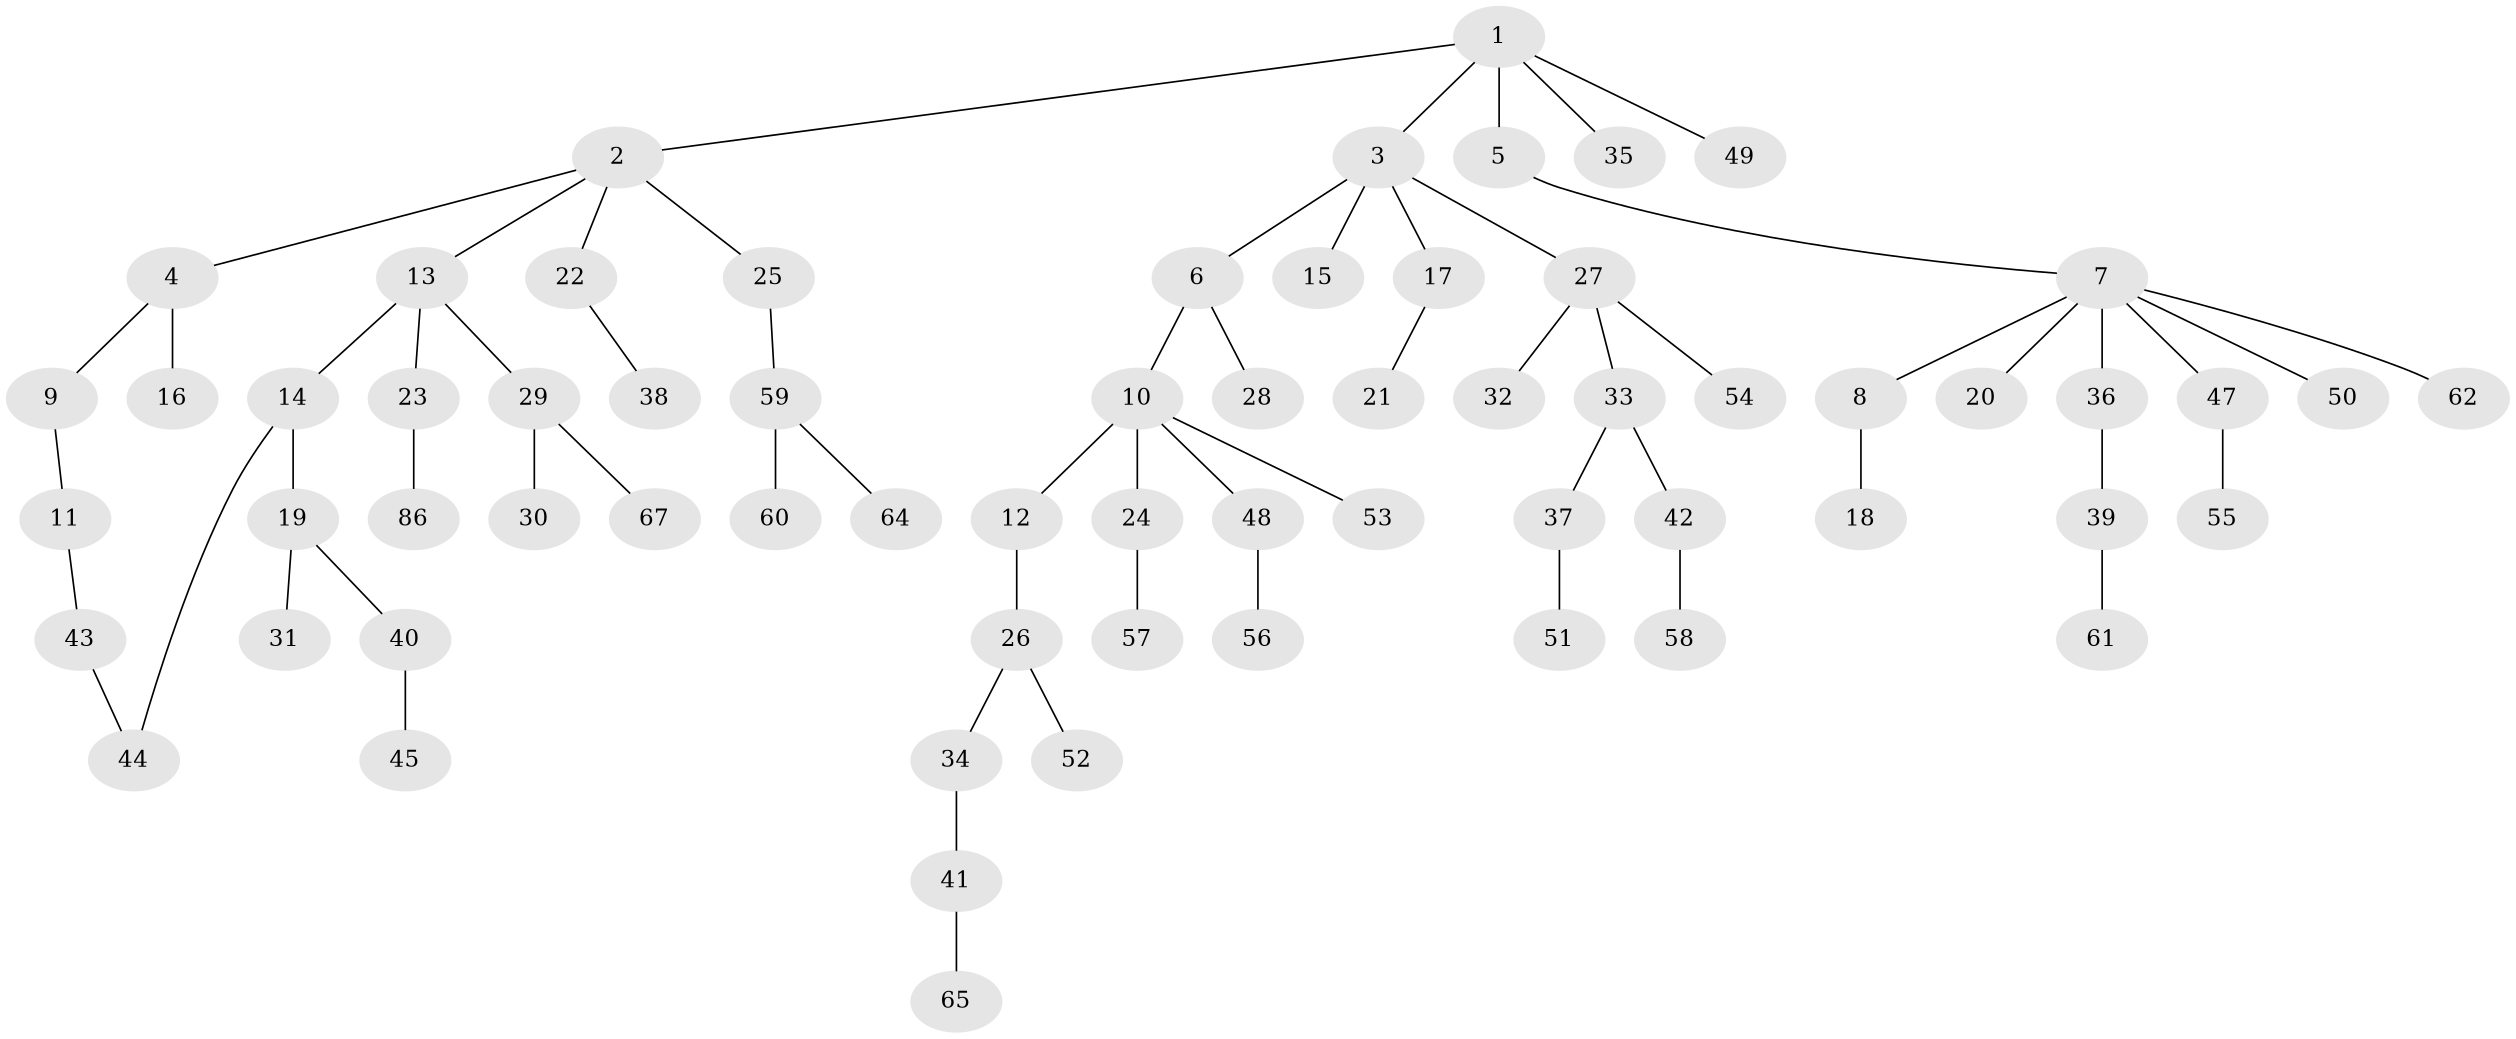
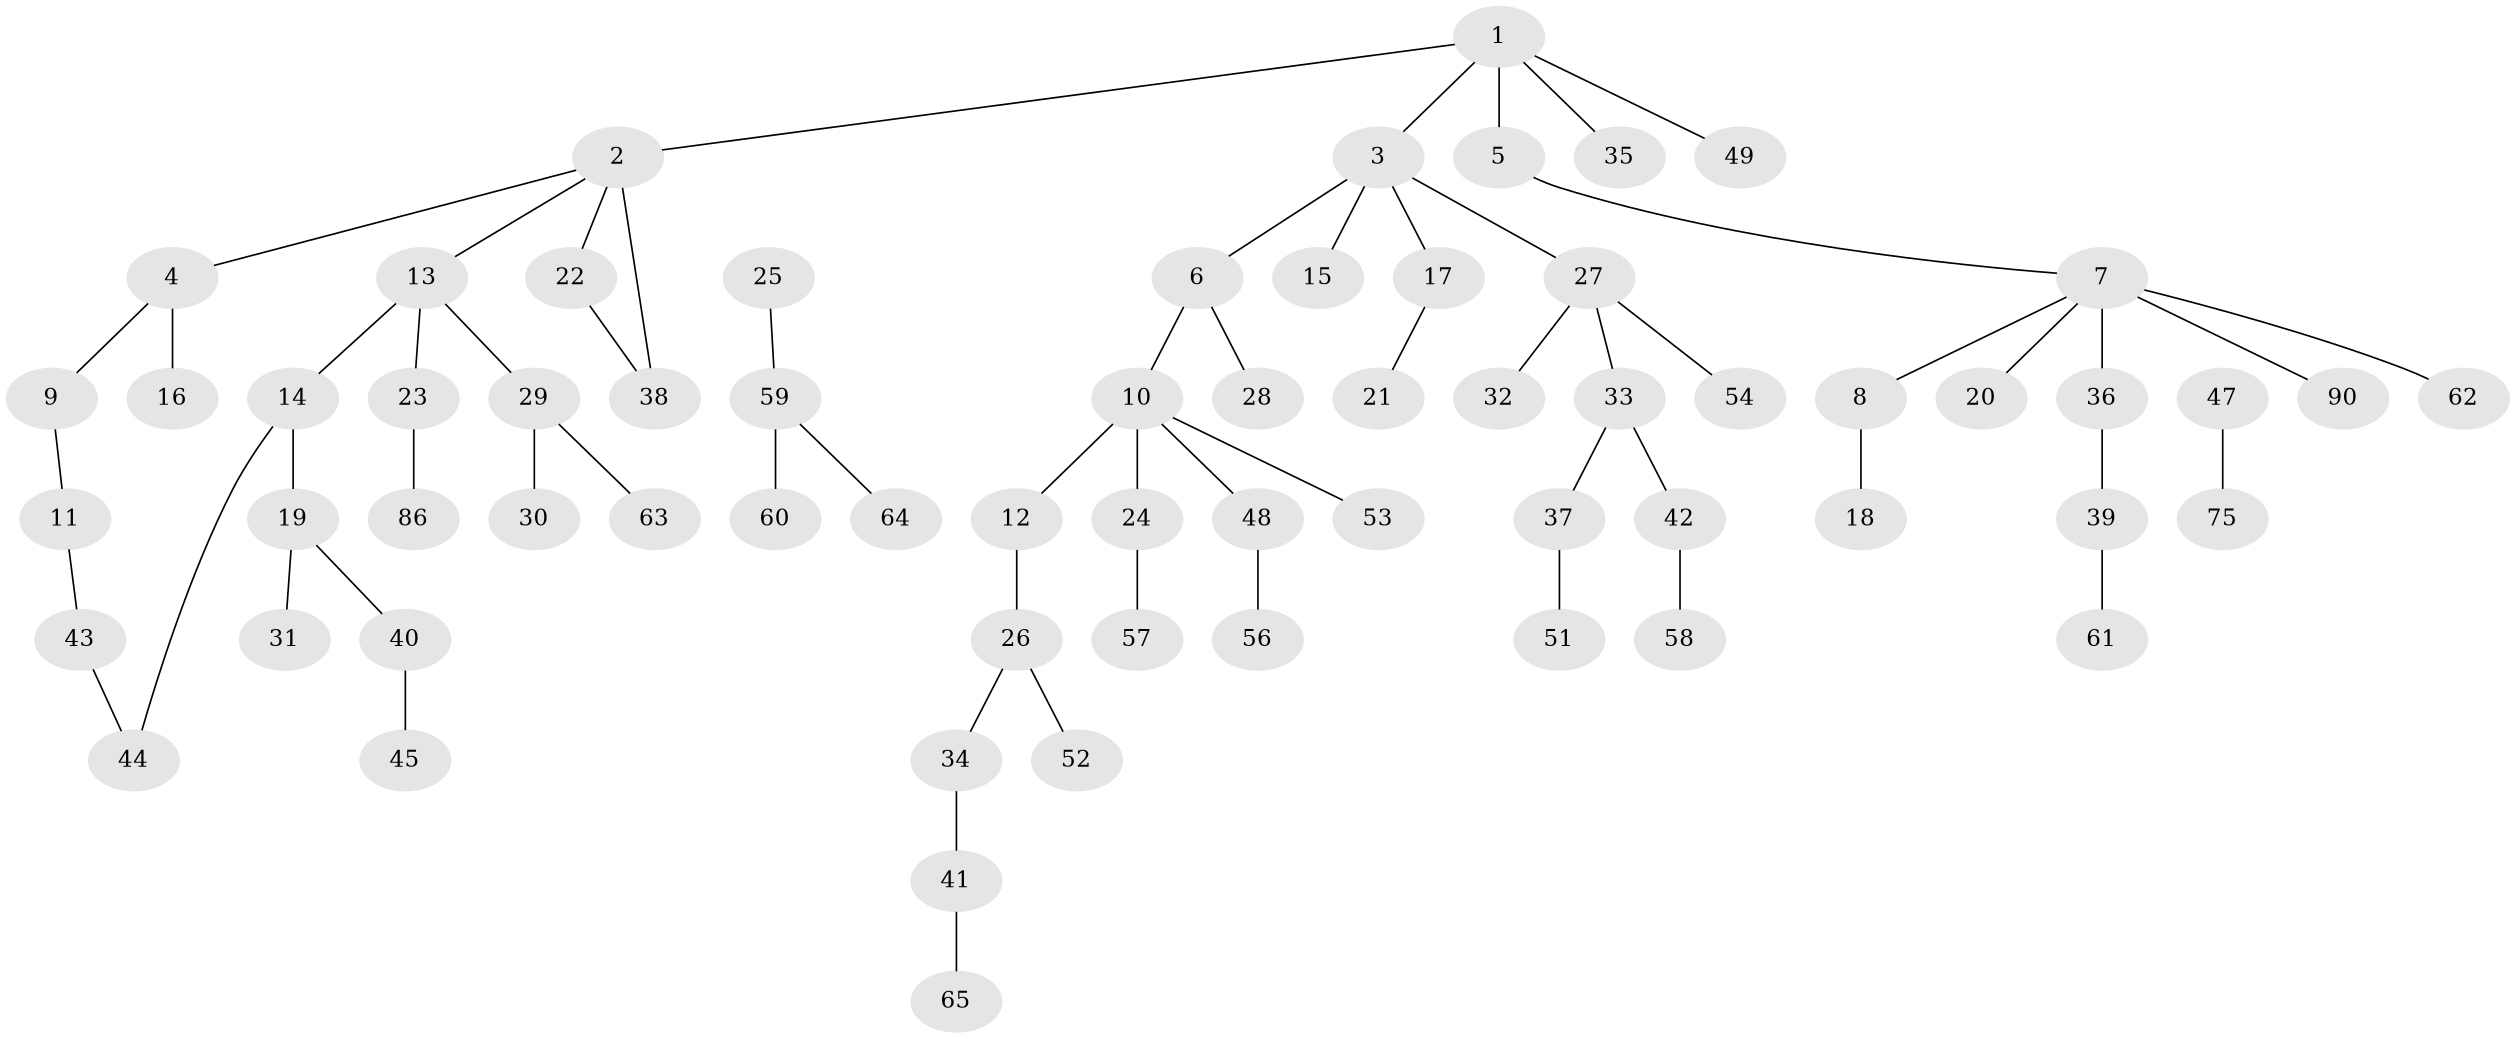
(694, 218) -> (636, 278)
(2162, 338) -> none
(2343, 399) -> (2343, 399)
(655, 519) -> (655, 519)
(2223, 519) -> (2223, 519)
